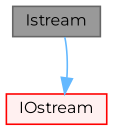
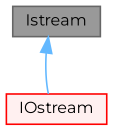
(67, 57) -> (46, 74)
